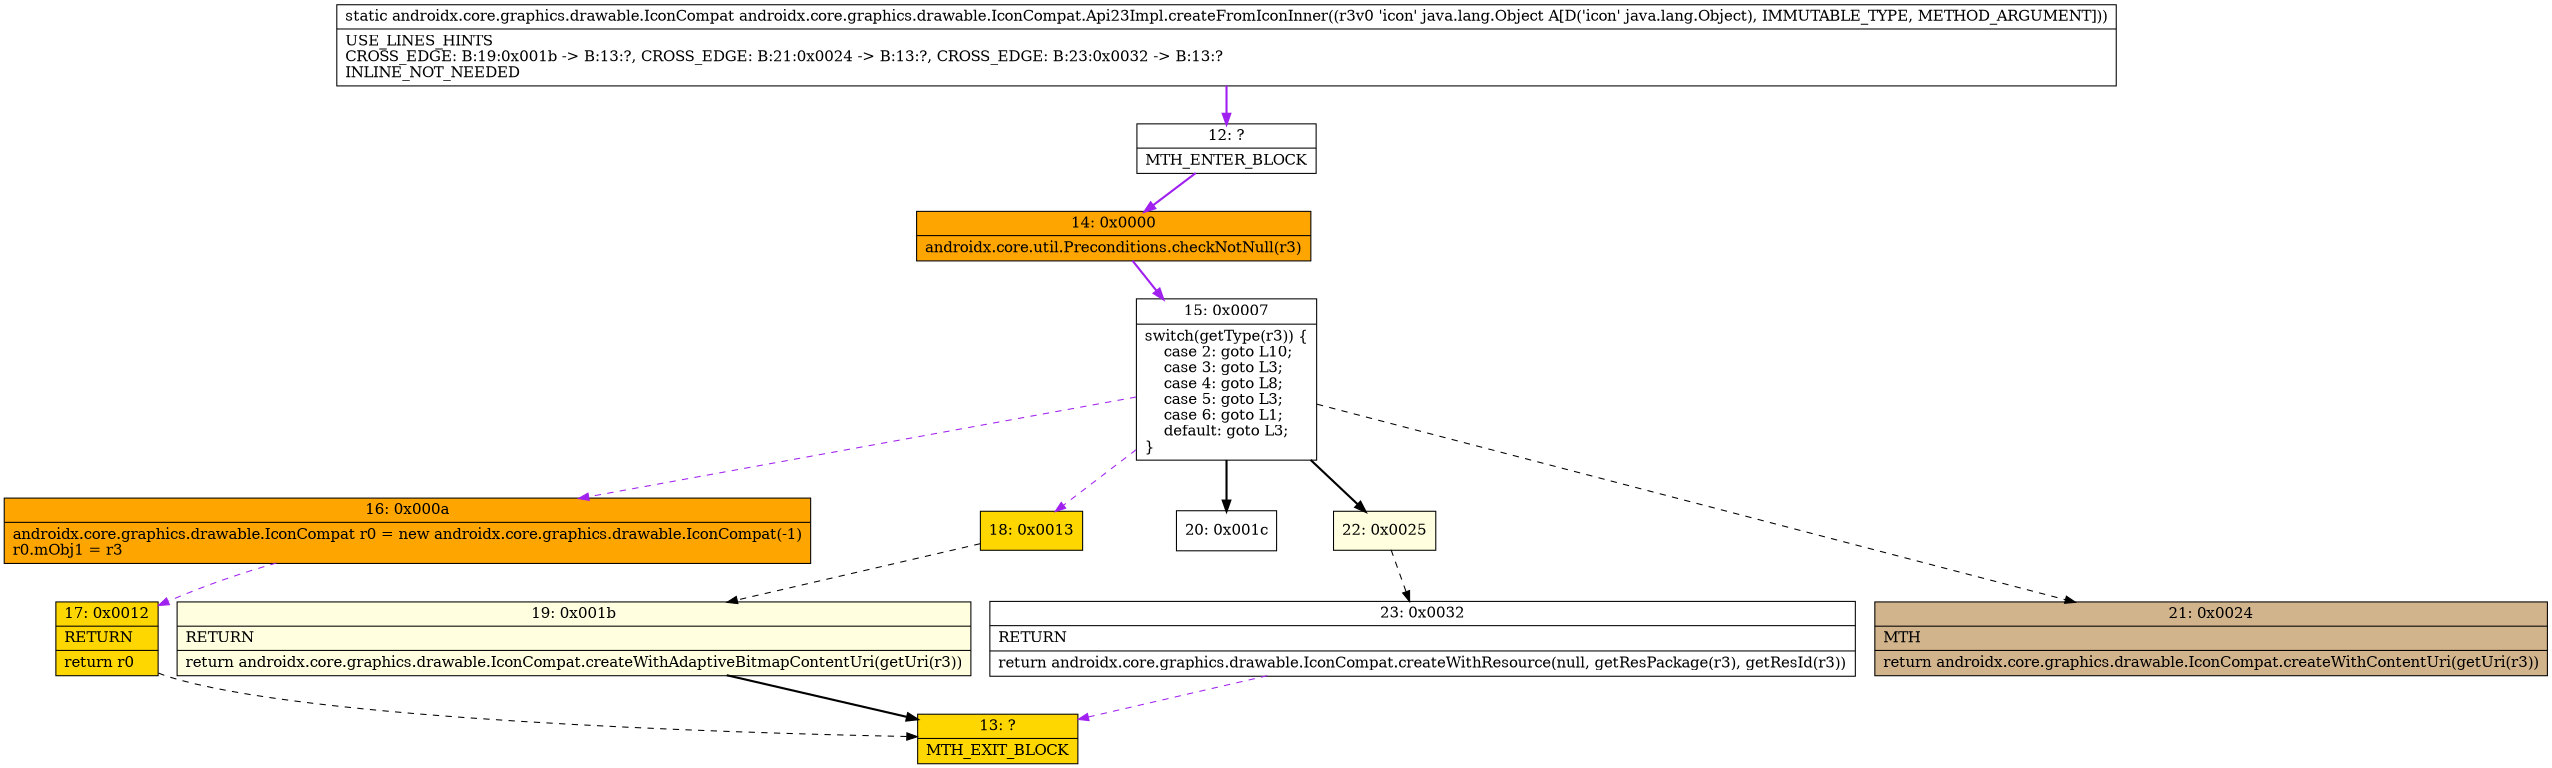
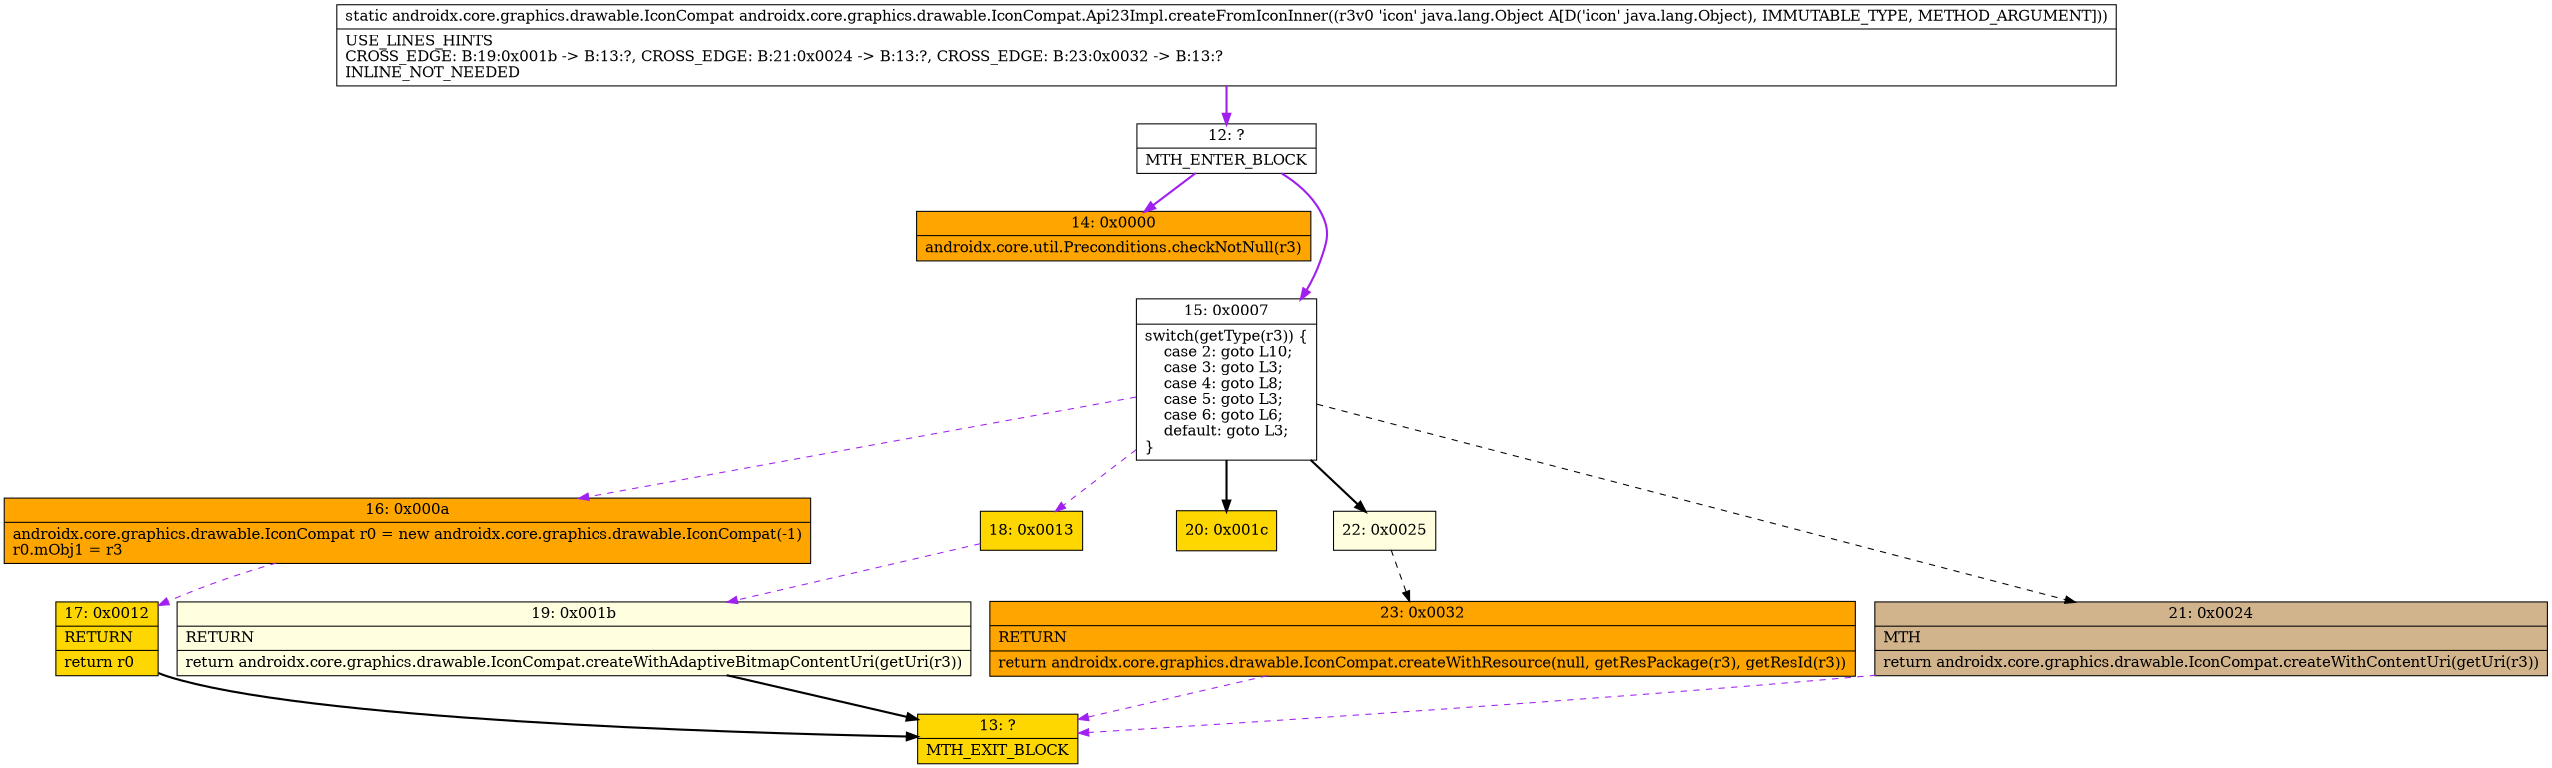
(1144, 276) -> (1326, 225)
(1214, 415) -> (1214, 415)
(1227, 531) -> (1227, 531)
(859, 572) -> (859, 572)
(1423, 639) -> (1423, 639)
none -> (1483, 706)
(531, 722) -> (531, 722)
